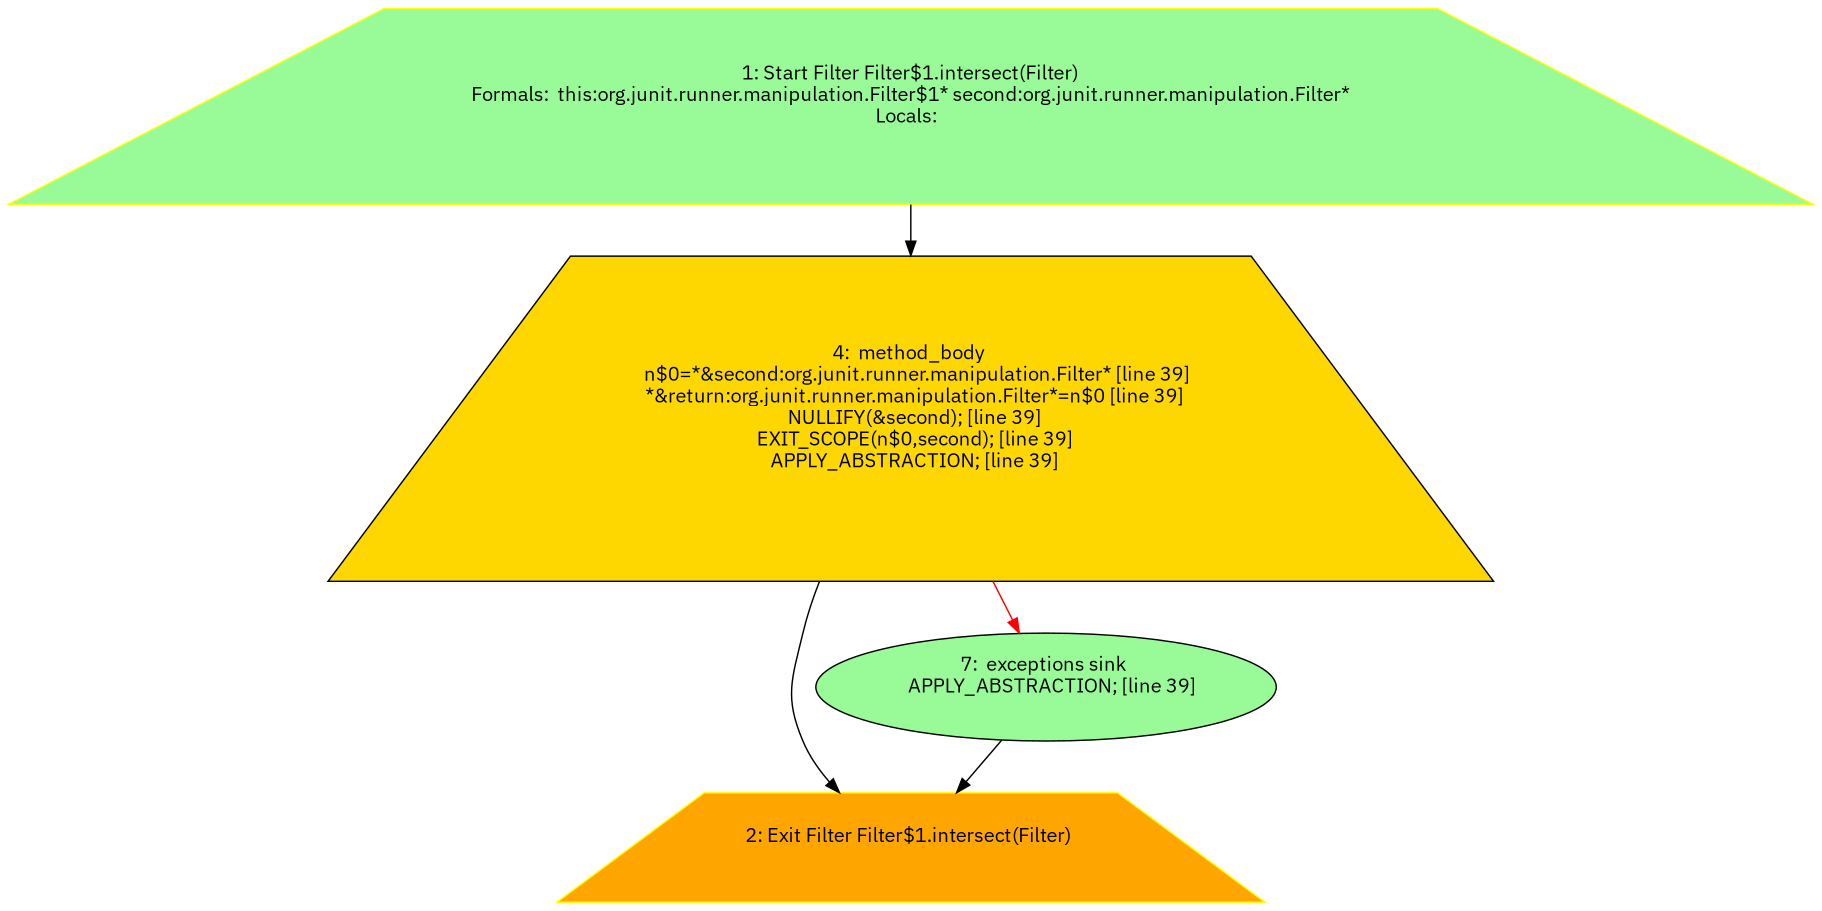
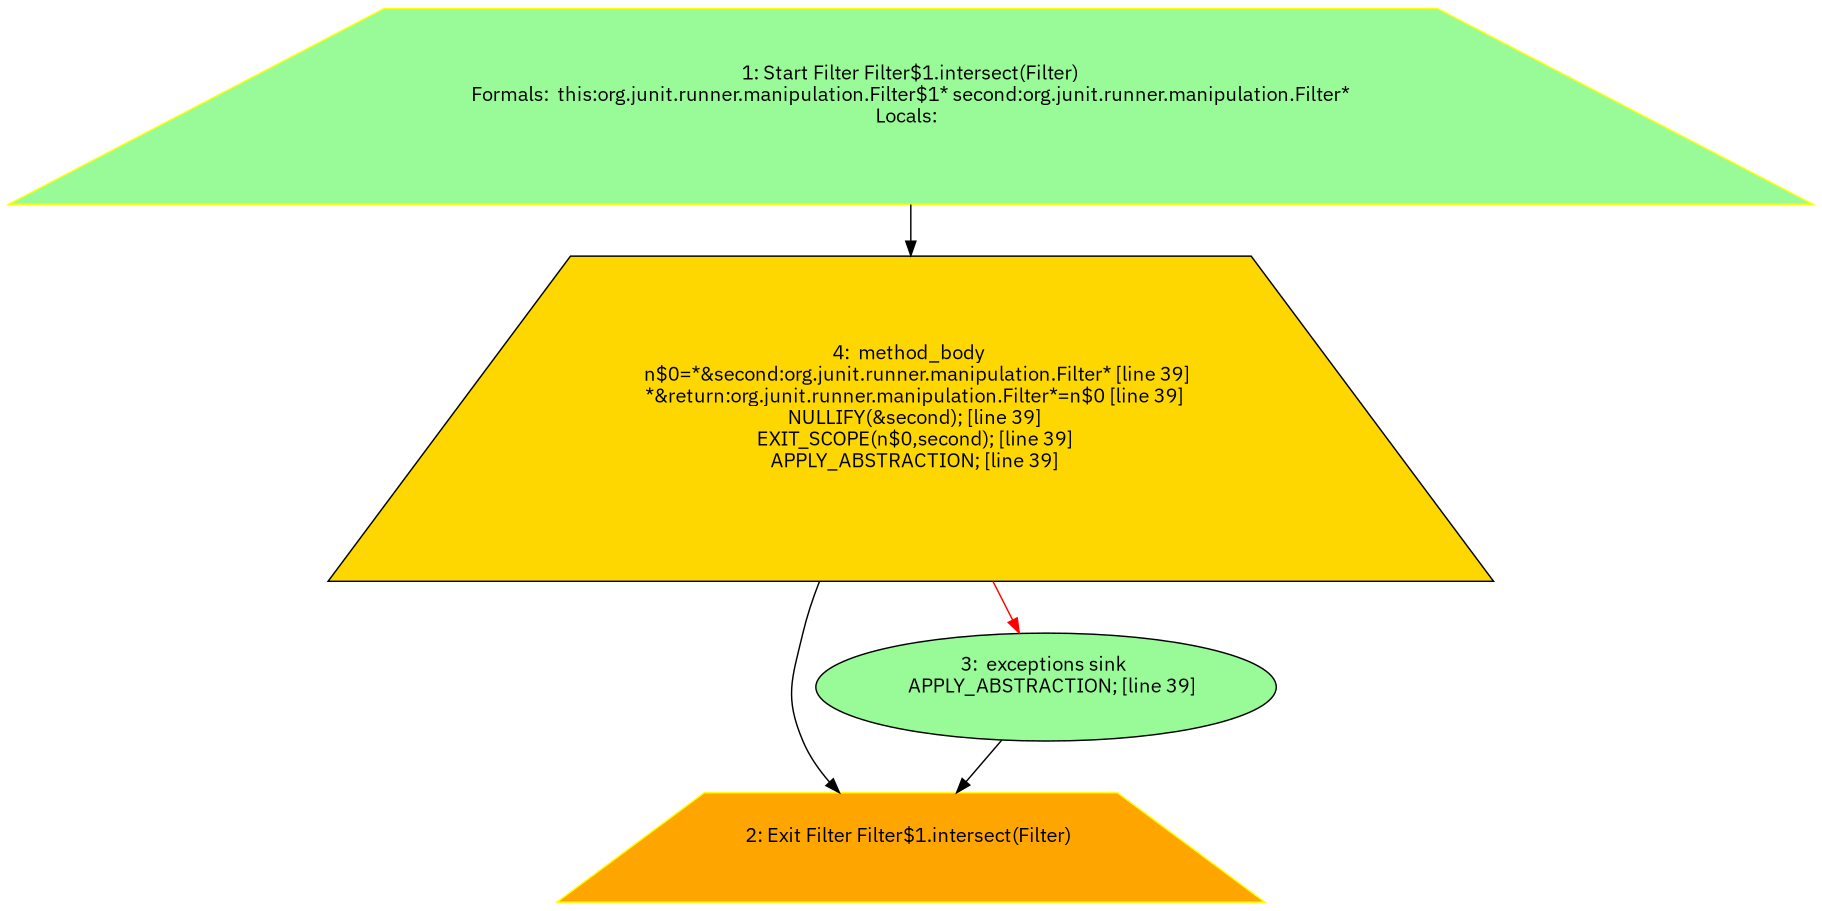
(1046, 687) -> (1046, 687)
